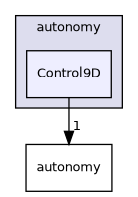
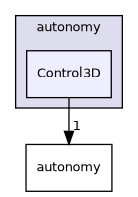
(69, 74) -> (69, 74)
